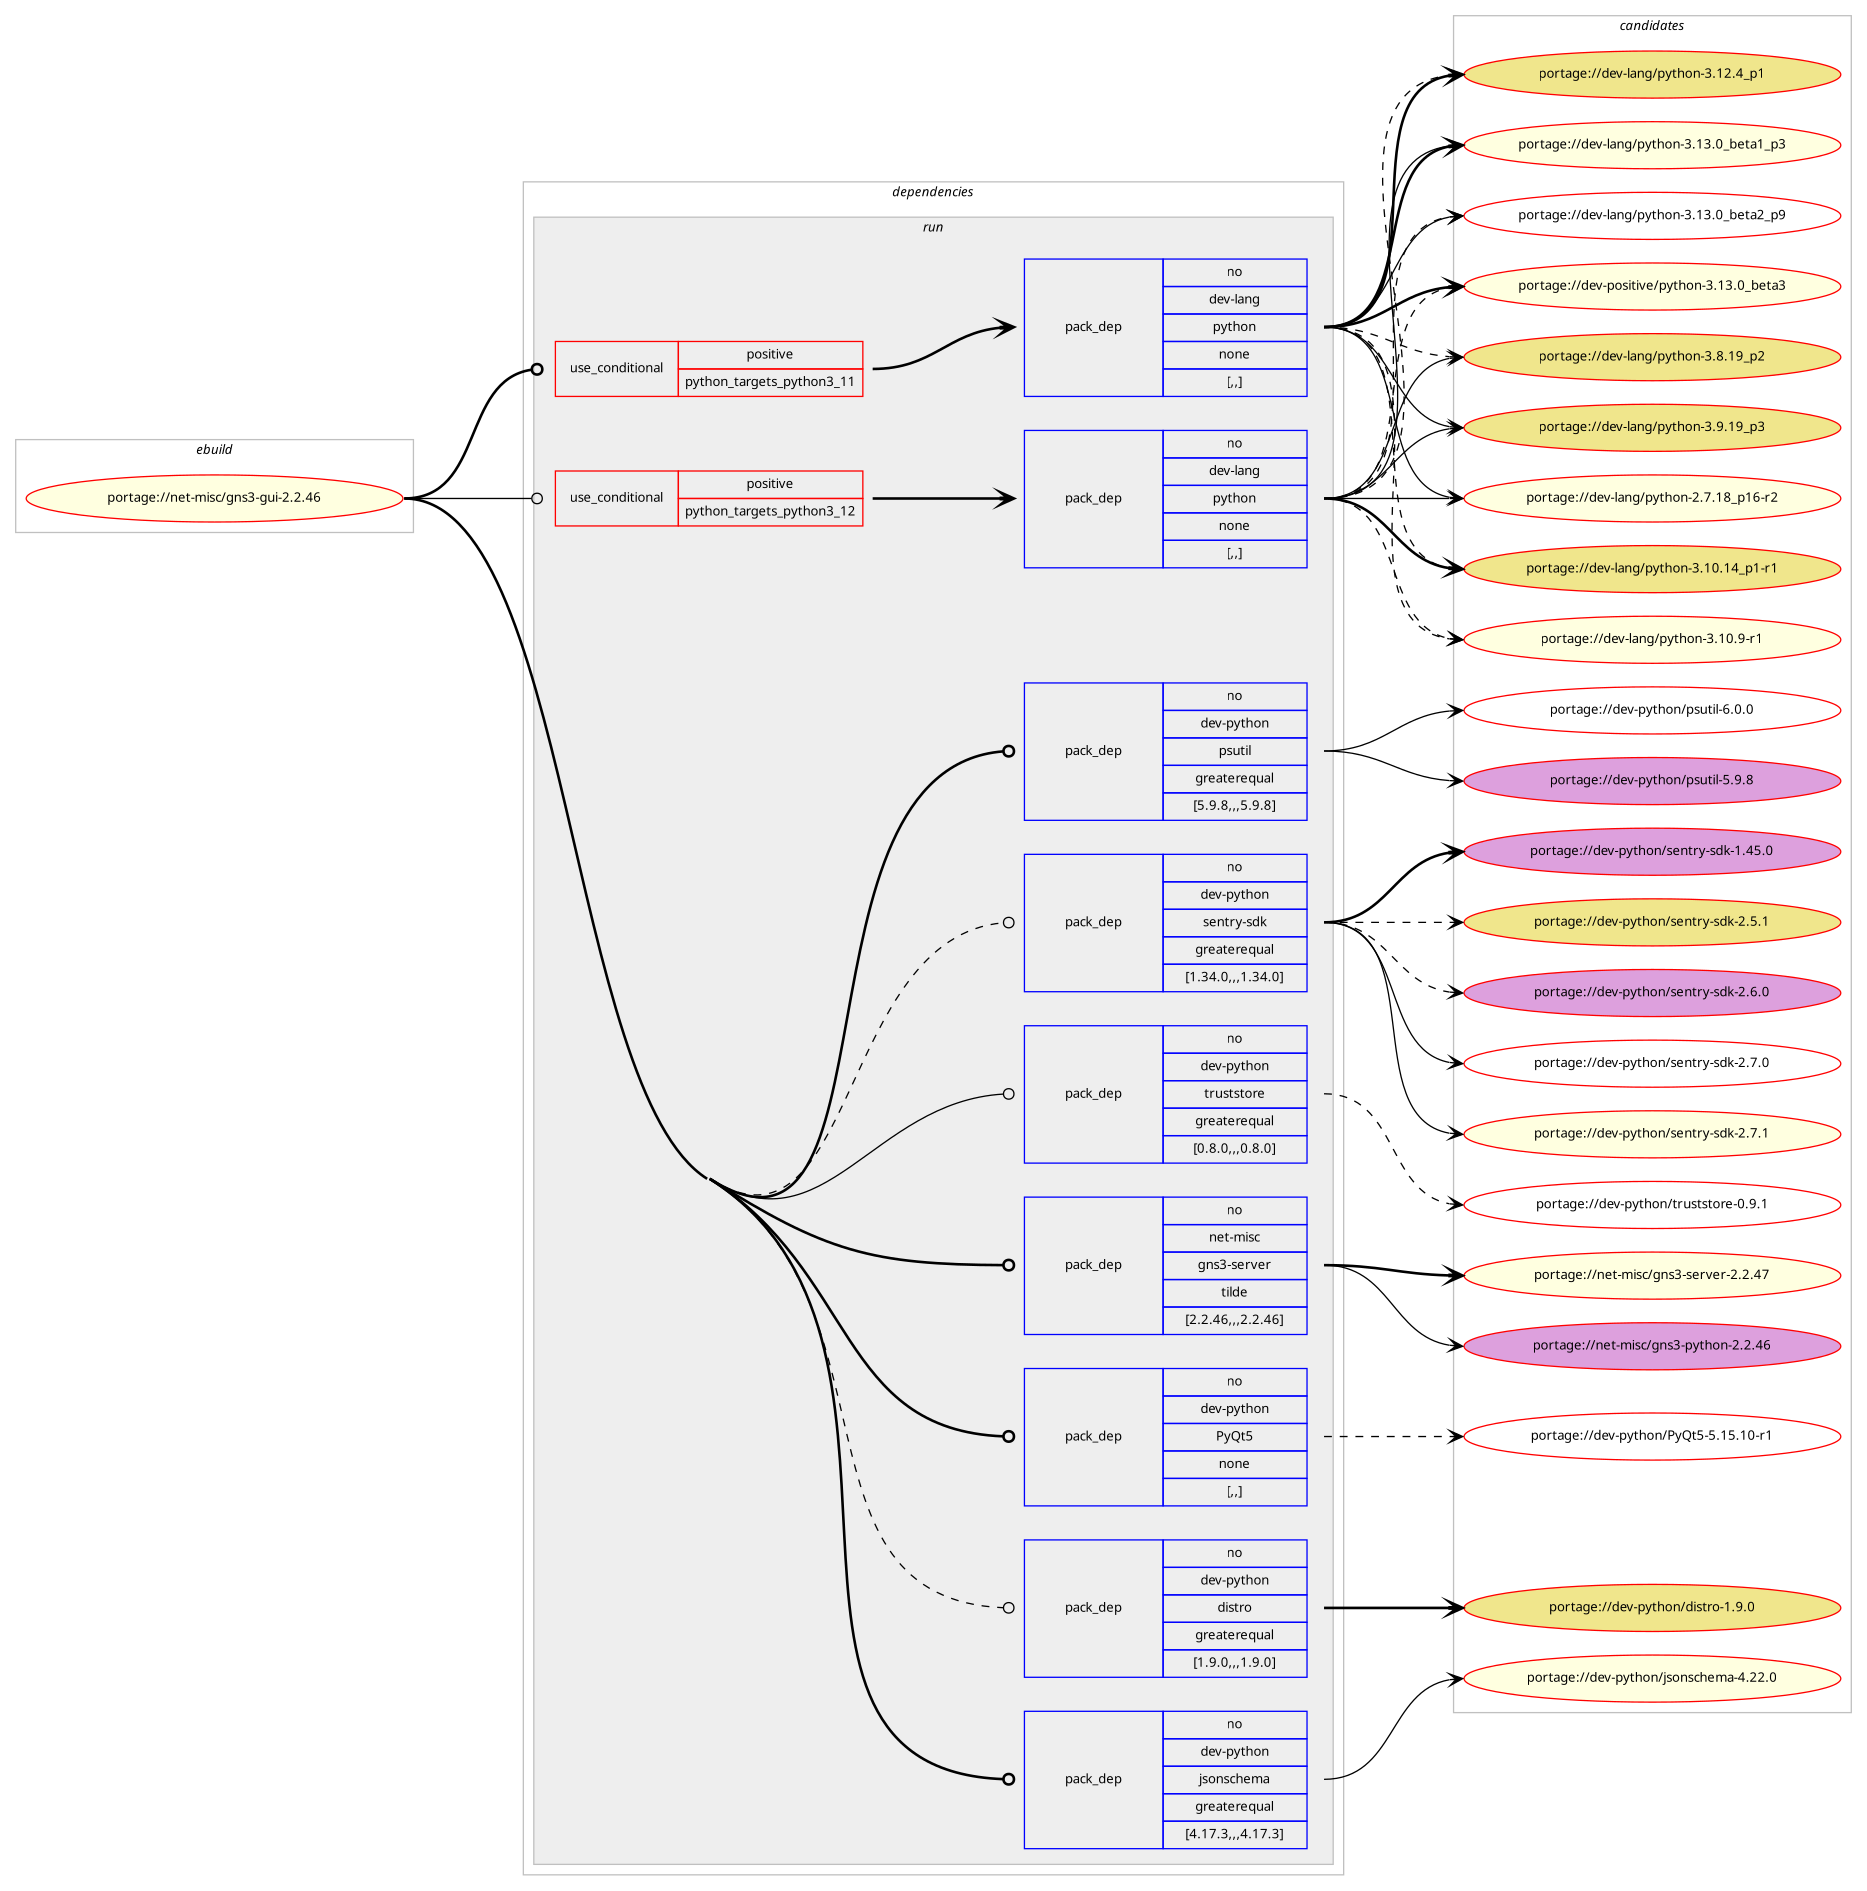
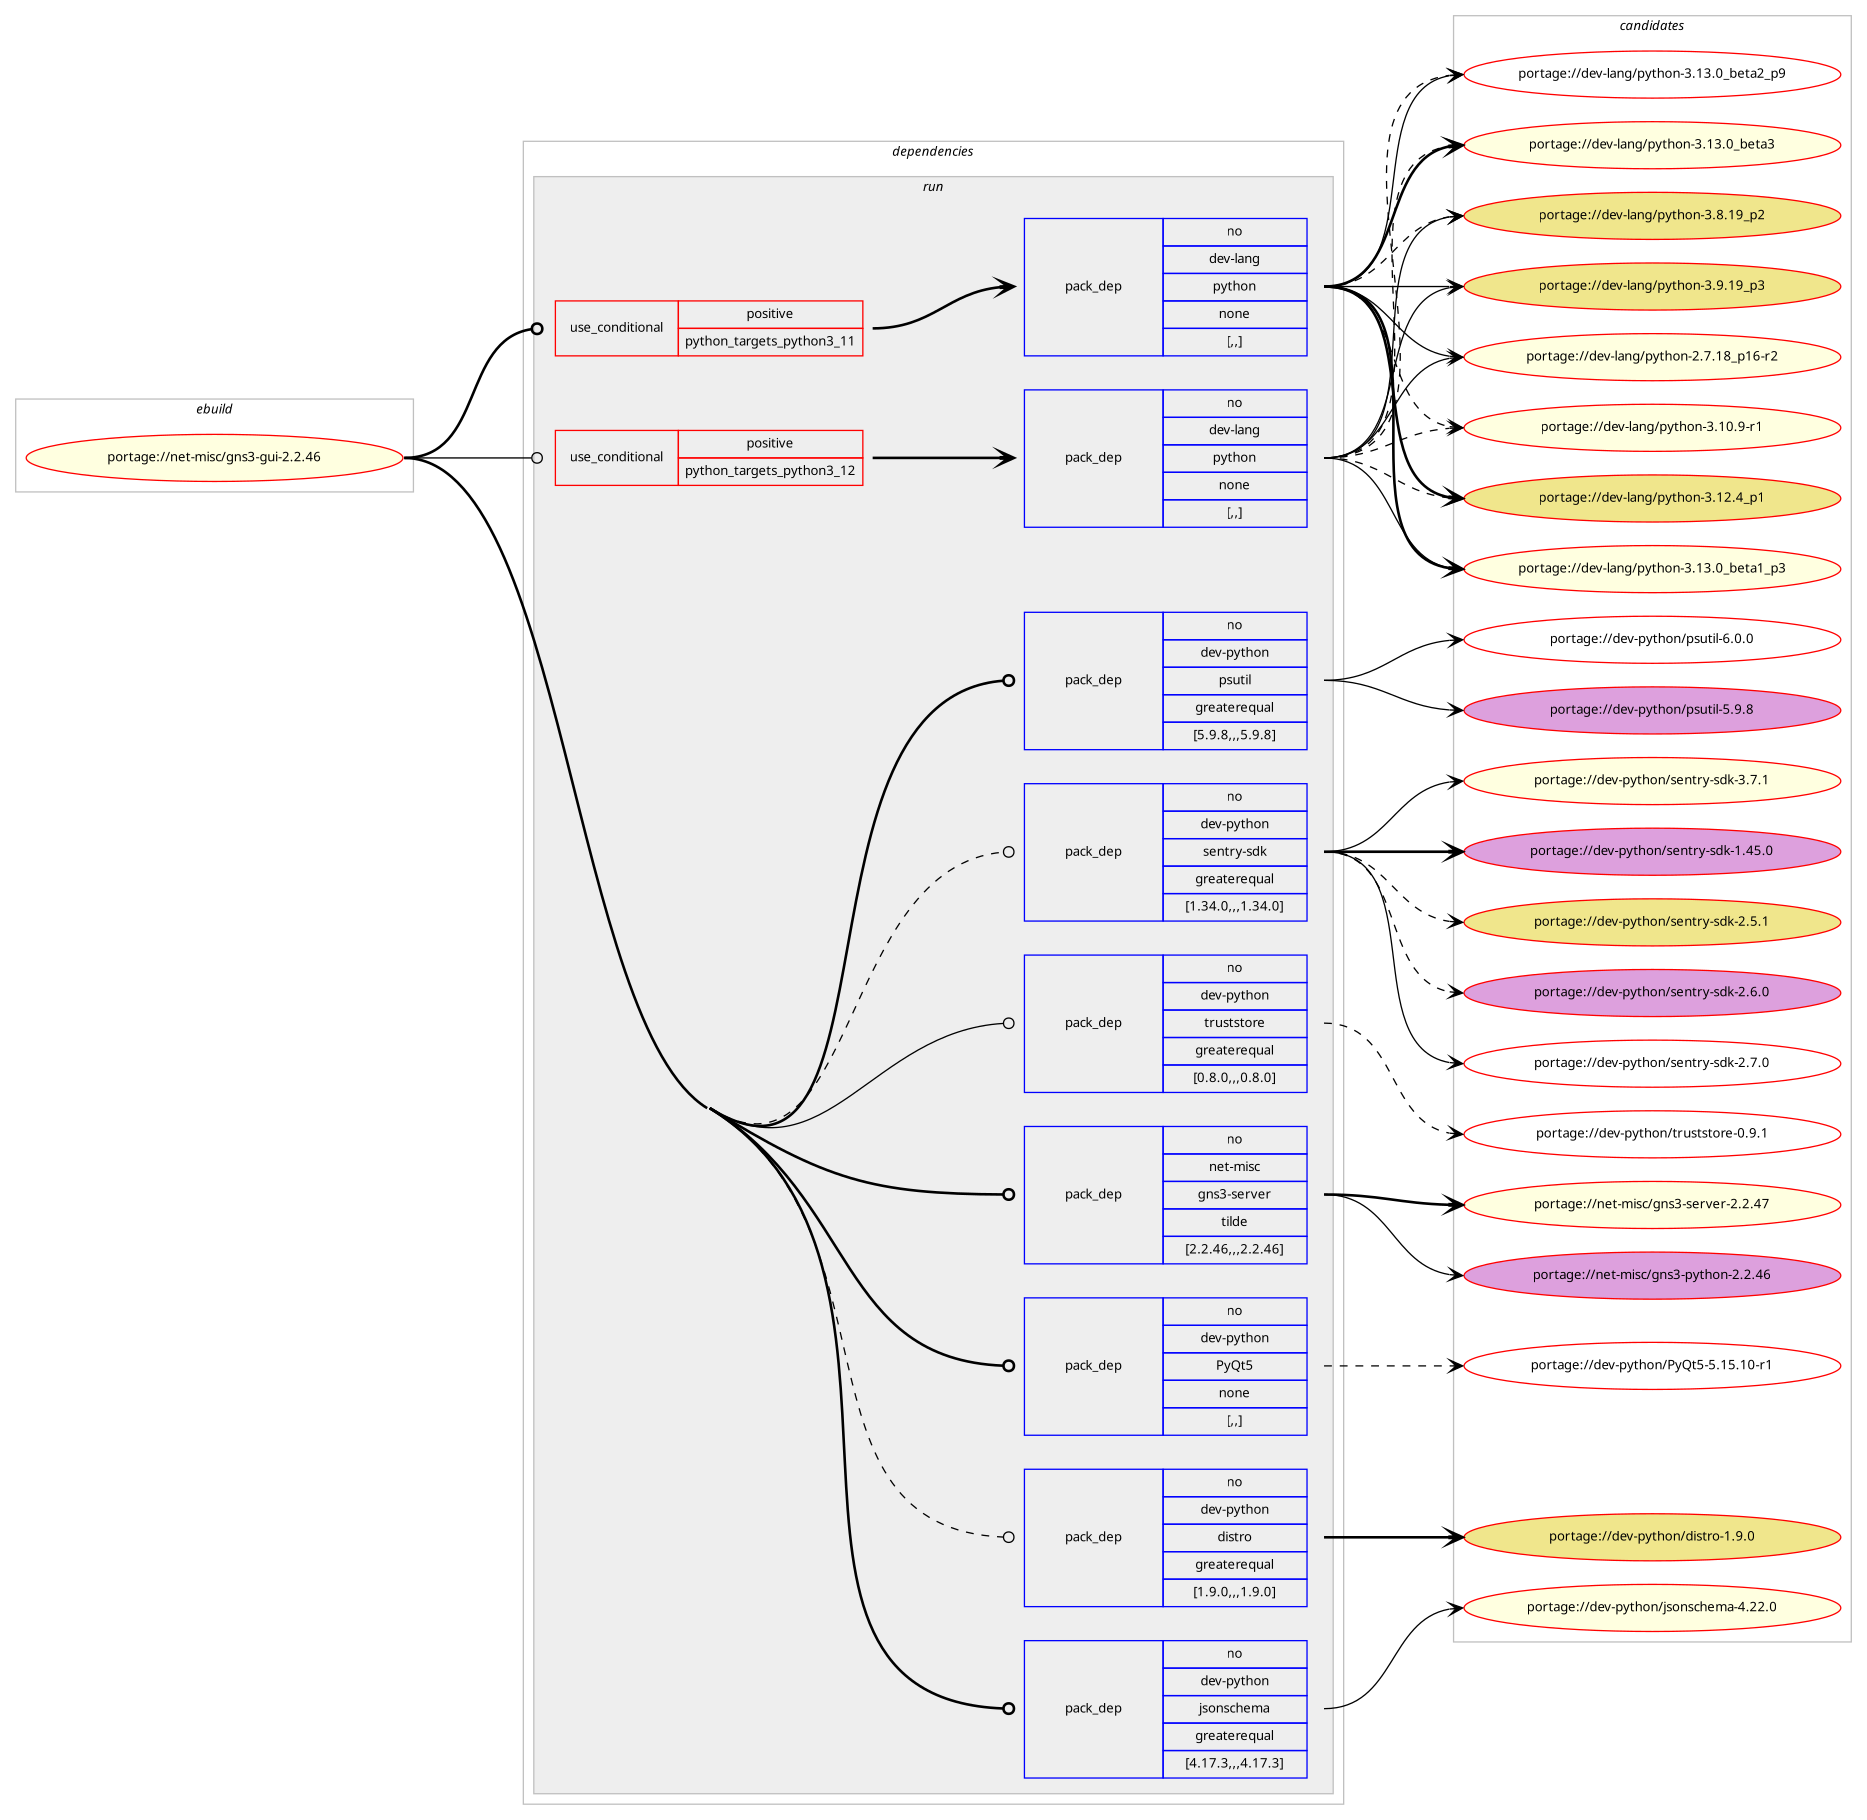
(1652, 287) -> (1652, 145)
(1652, 569) -> none
(1652, 1134) -> (1652, 781)
